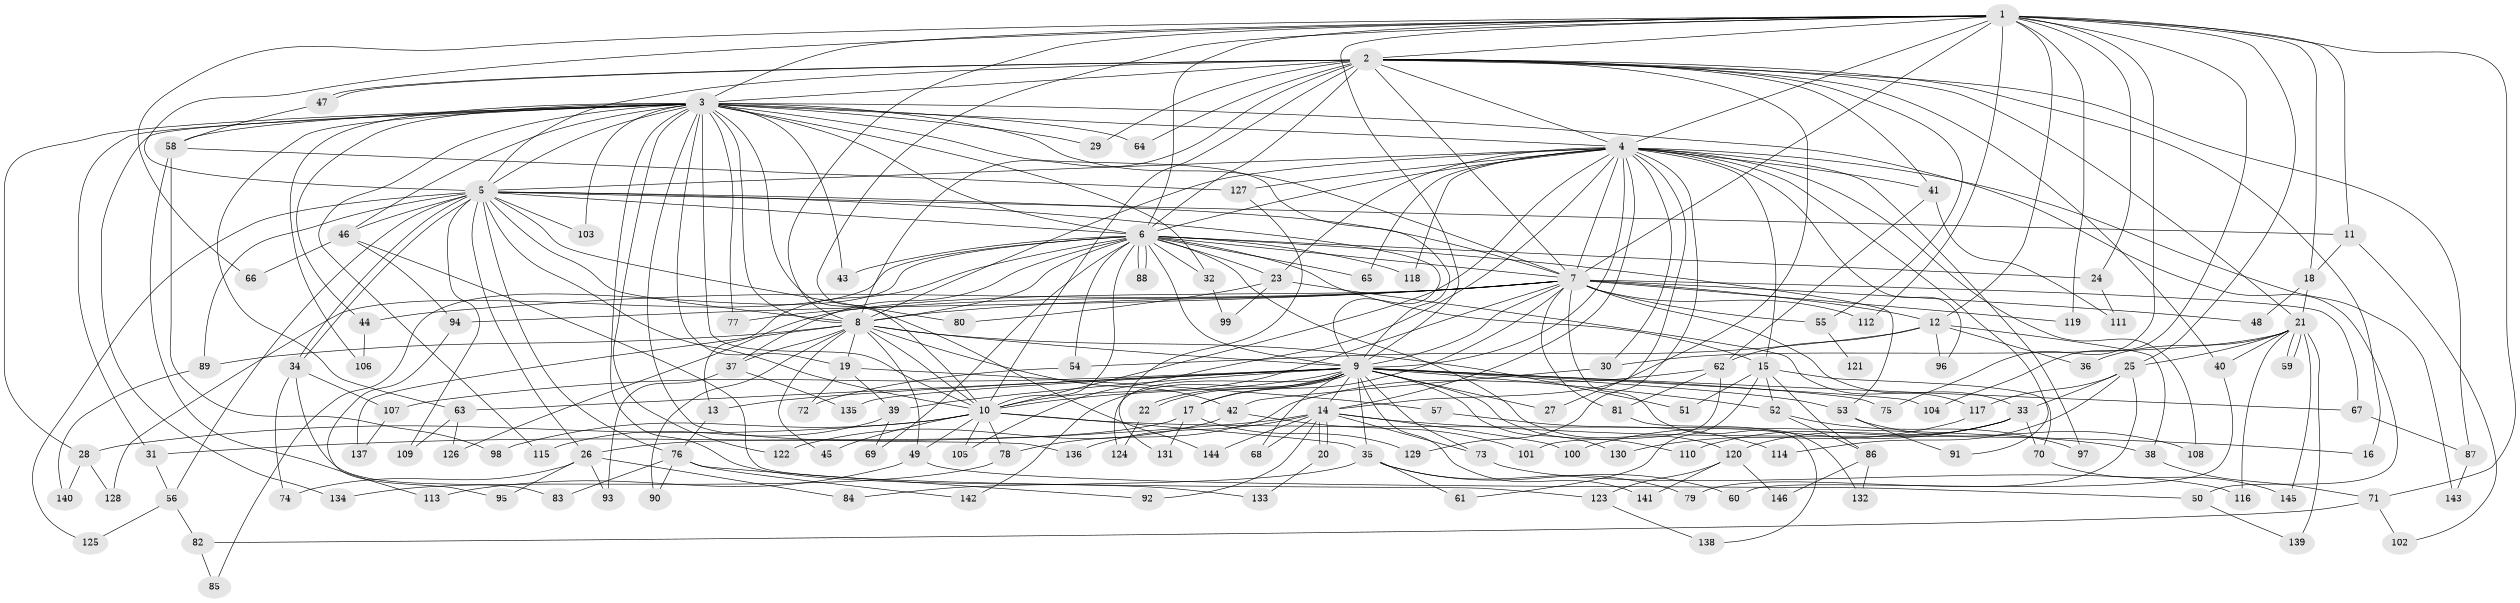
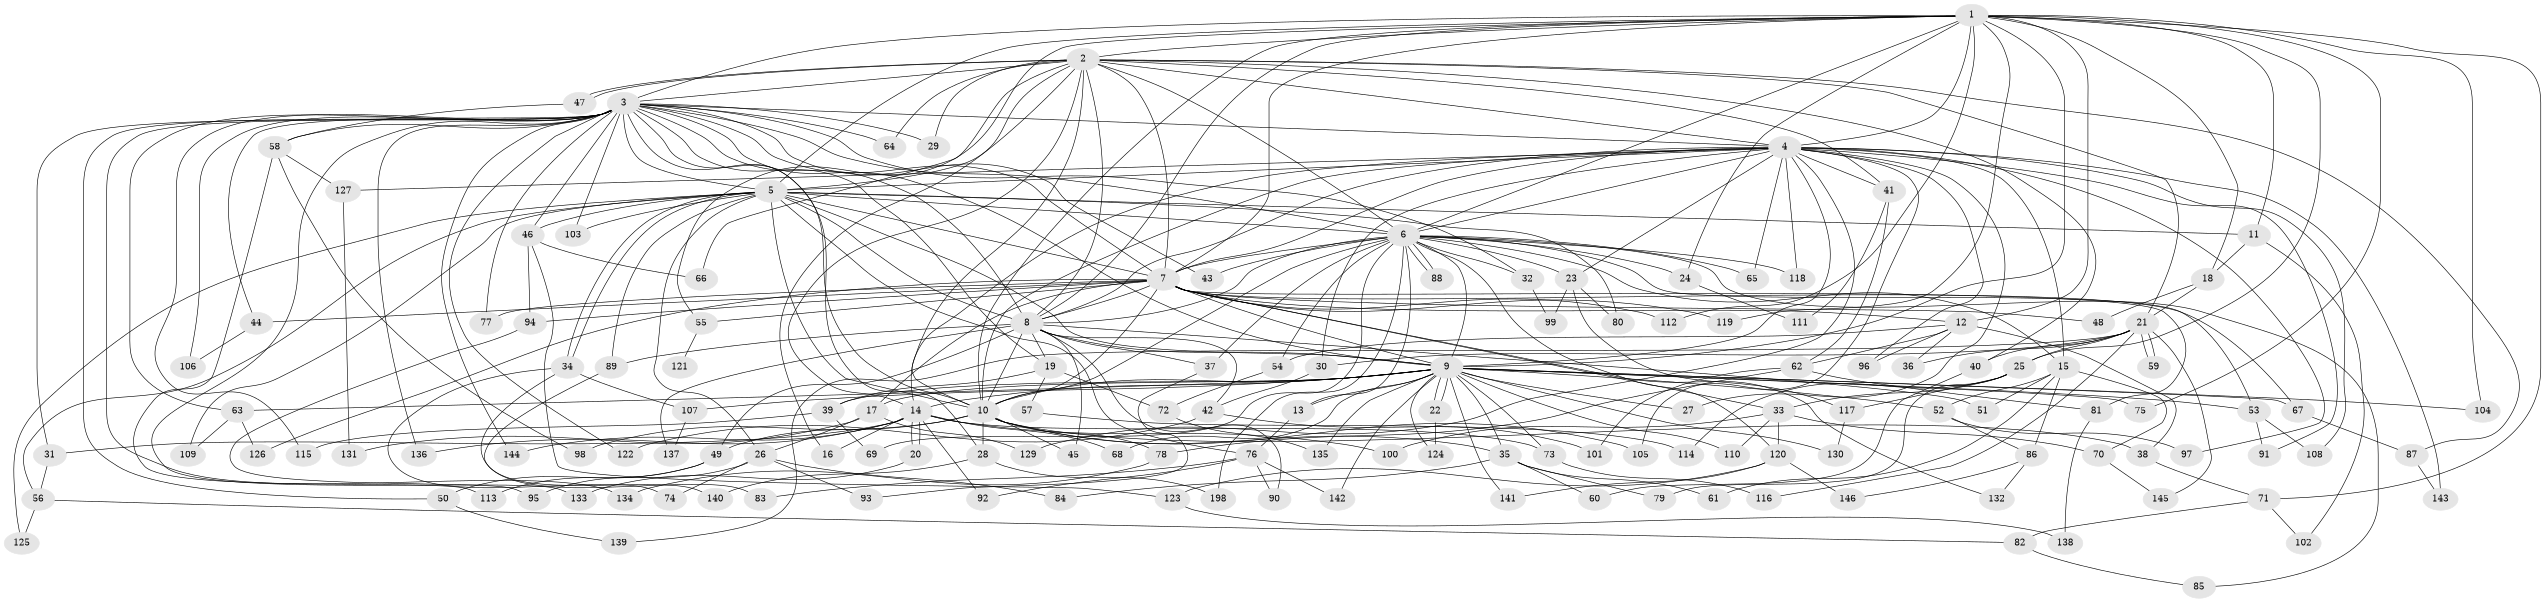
(793, 388) -> (1241, 434)
(113, 499) -> (1218, 499)
